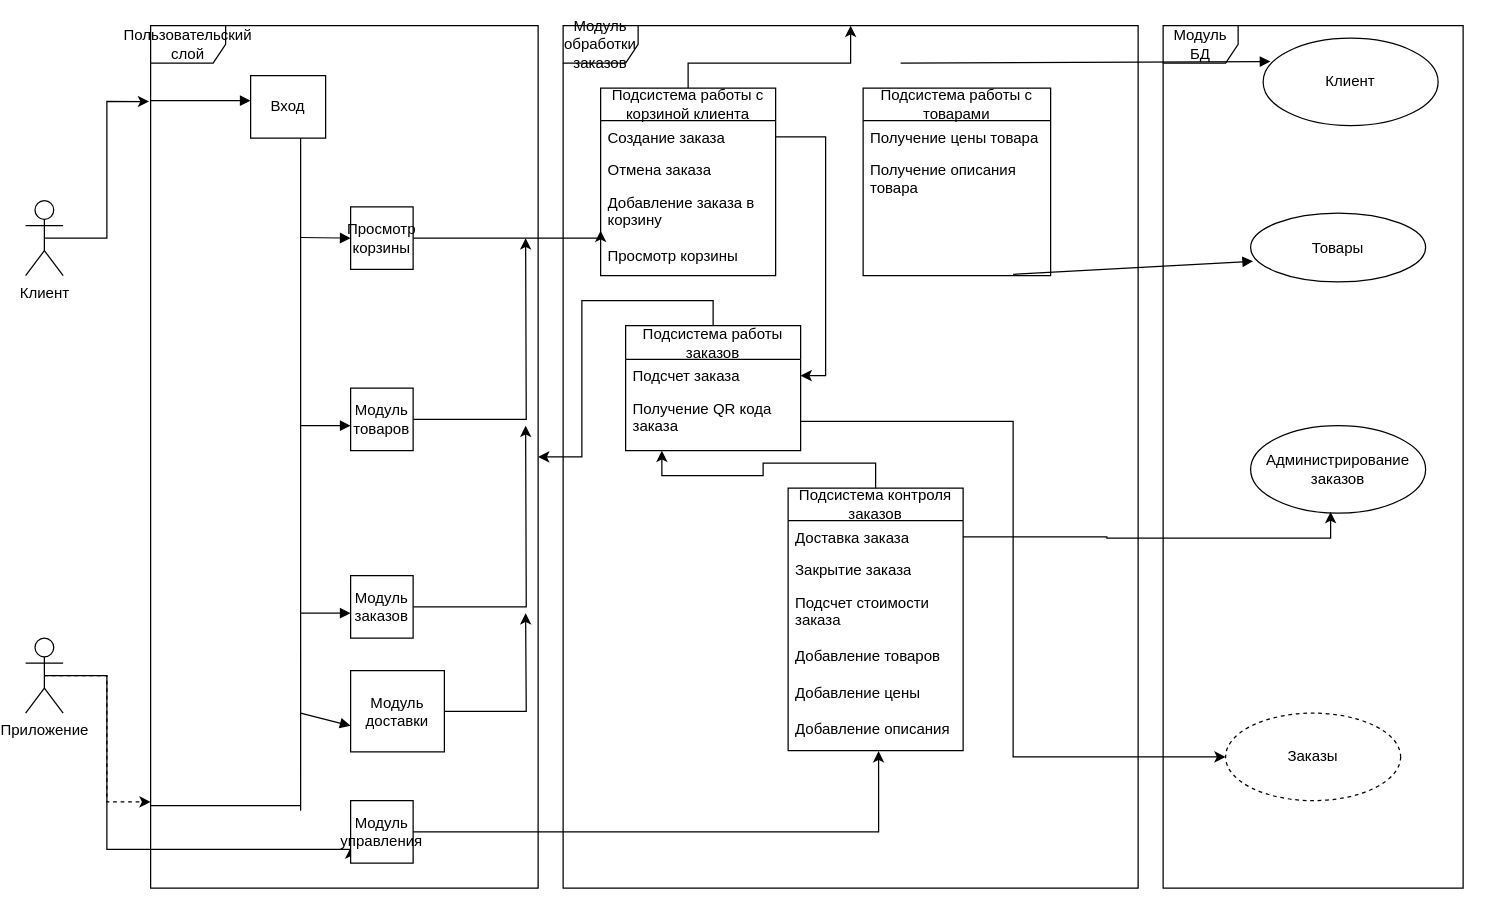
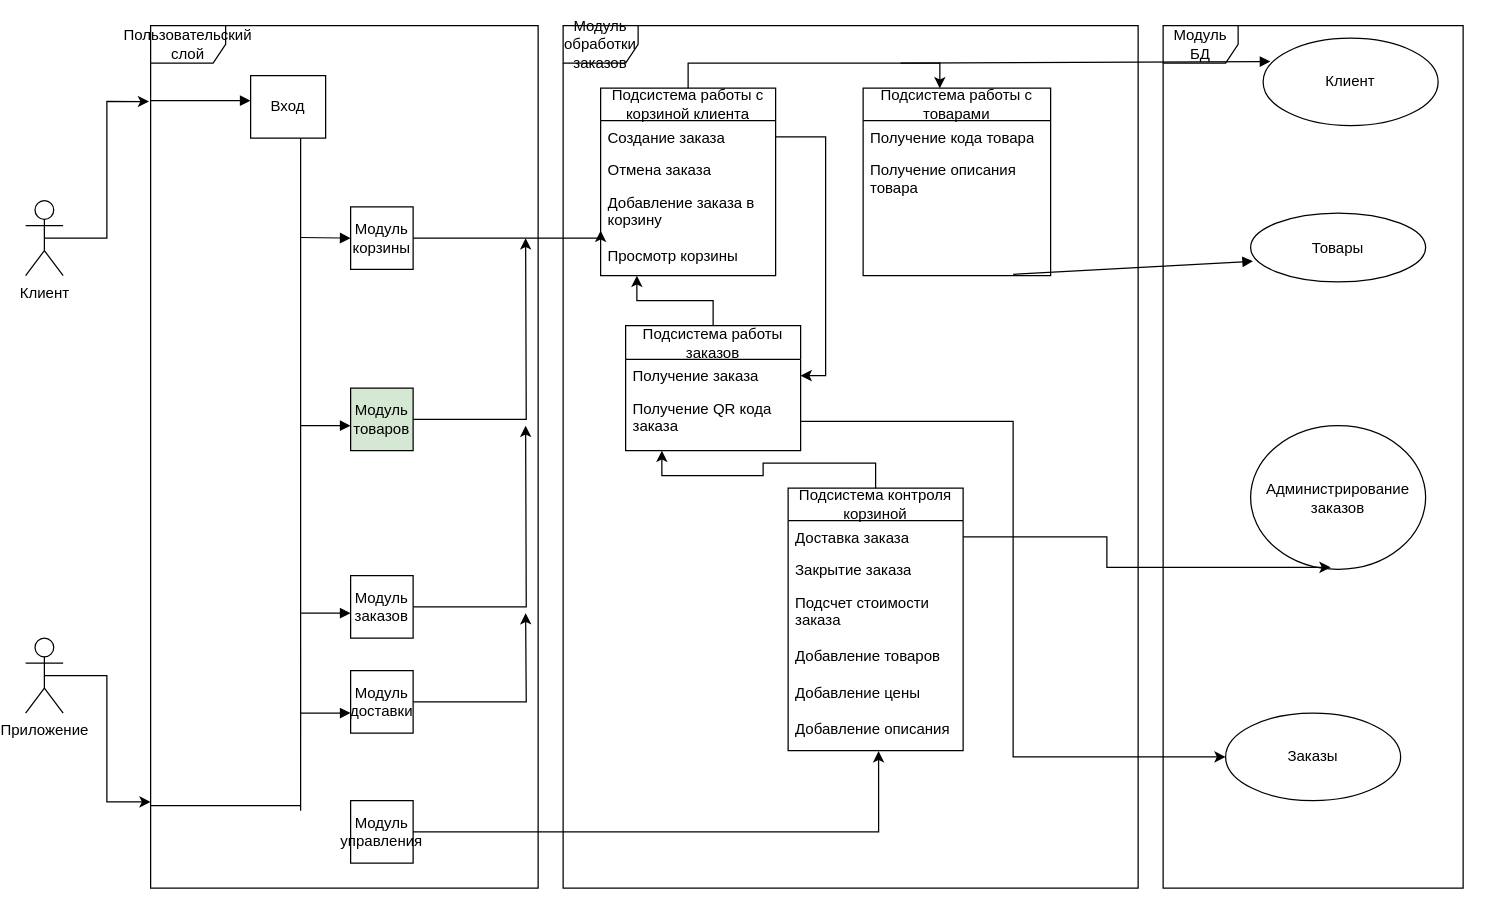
(851, 50) -> (873, 63)
(955, 138) -> (955, 138)
(382, 238) -> (382, 238)
(582, 368) -> (637, 293)
(690, 377) -> (698, 377)
(382, 419) -> (382, 419)
(1338, 469) -> (1338, 498)
(876, 504) -> (876, 504)
(398, 711) -> (382, 702)
(1313, 757) -> (1313, 757)
(125, 802) -> (125, 802)
(209, 849) -> none
